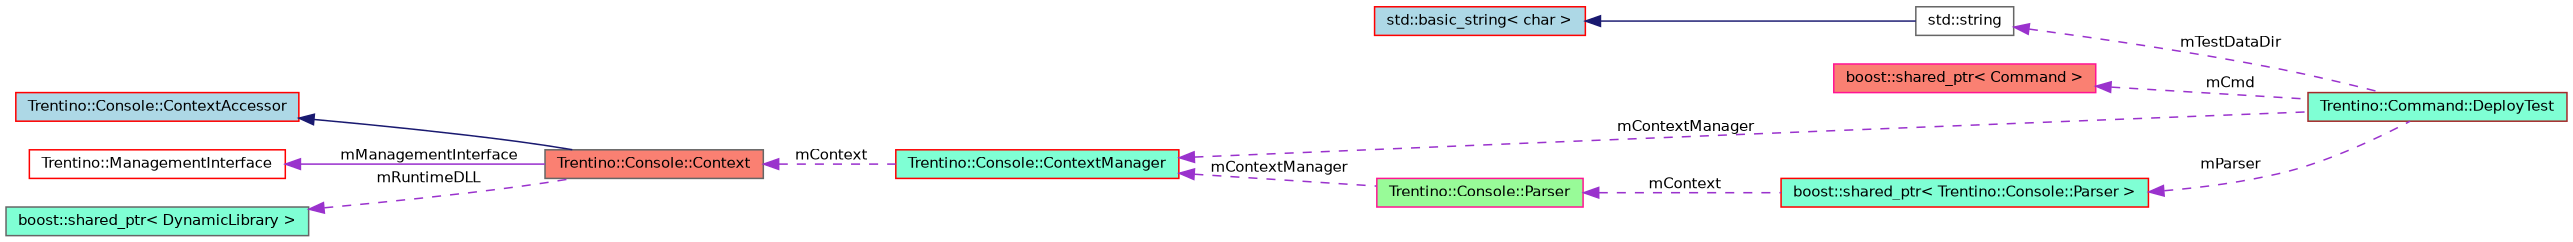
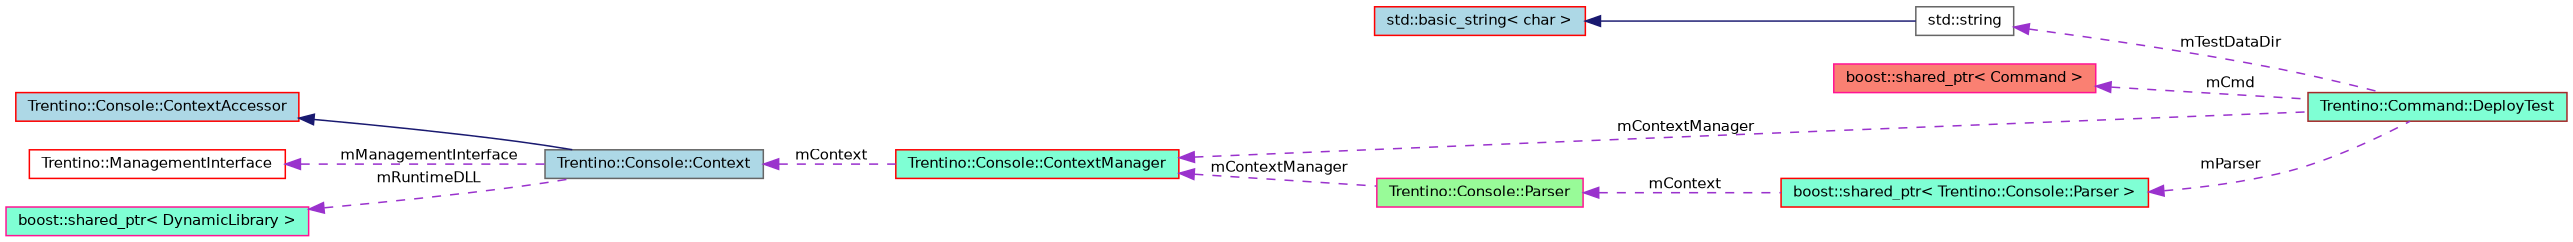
(423, 164) -> (423, 164)
(654, 164) -> (654, 164)
(157, 221) -> (157, 221)
